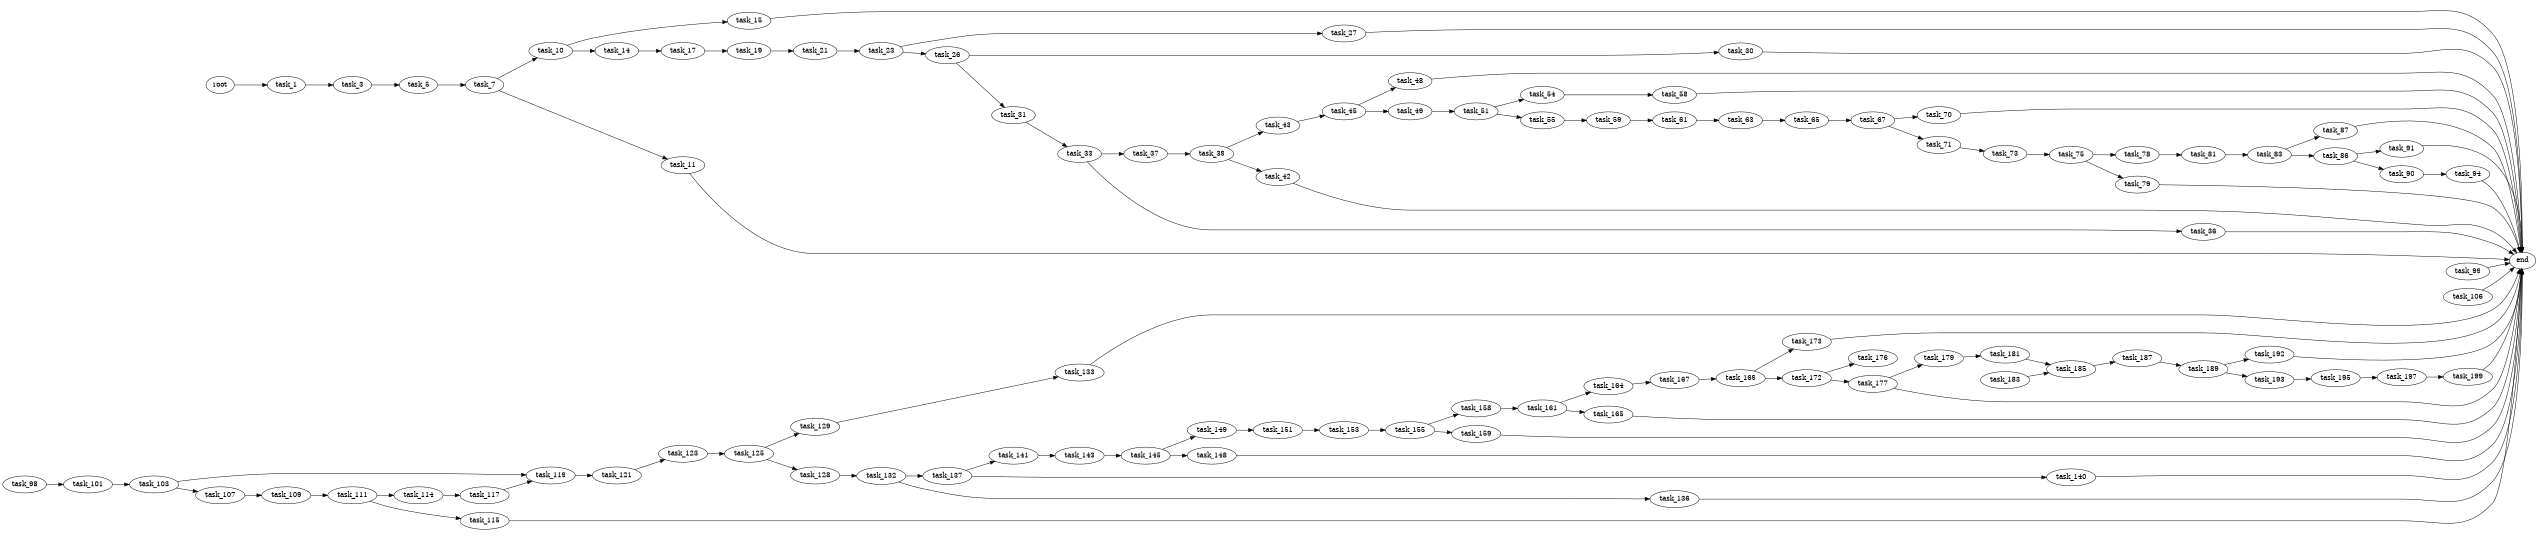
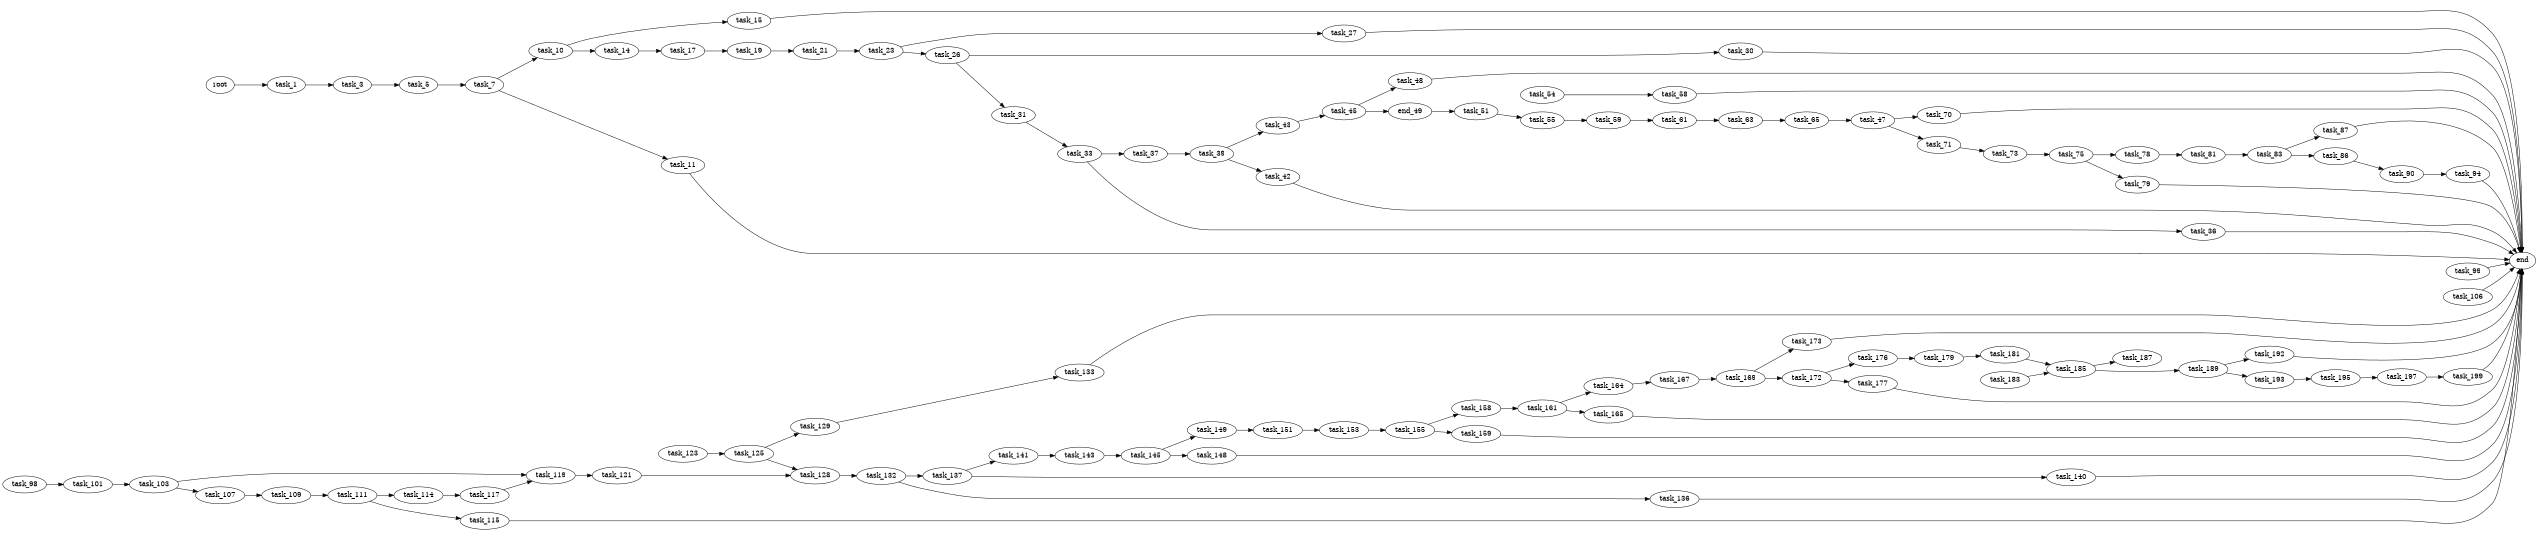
(1507, 104) -> none
(1410, 111) -> (1410, 111)
(1873, 120) -> (1873, 120)
(2402, 149) -> none
(2168, 363) -> (2135, 371)
(1904, 372) -> (1904, 358)
(648, 465) -> (714, 475)
